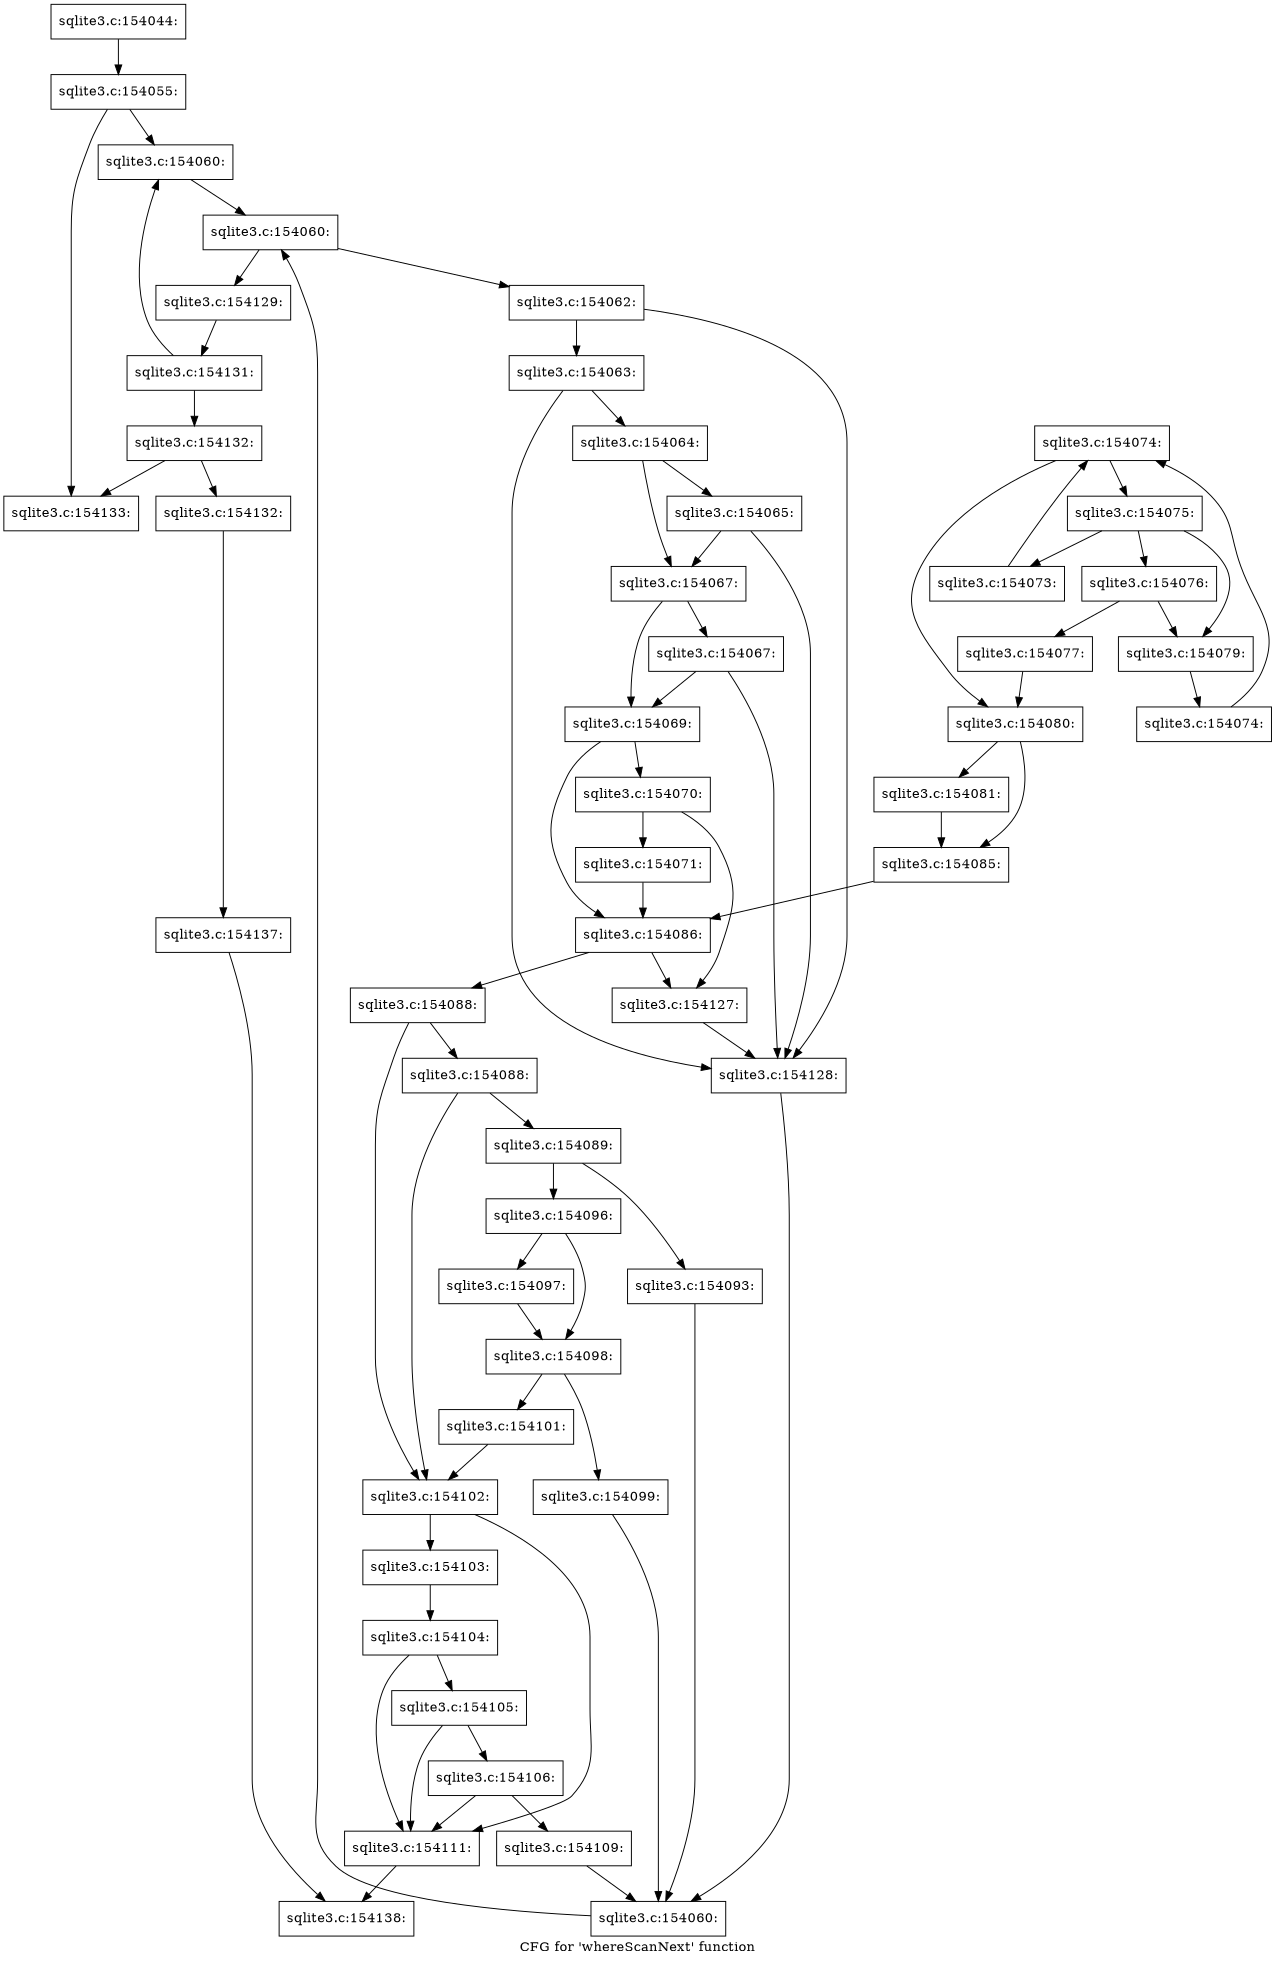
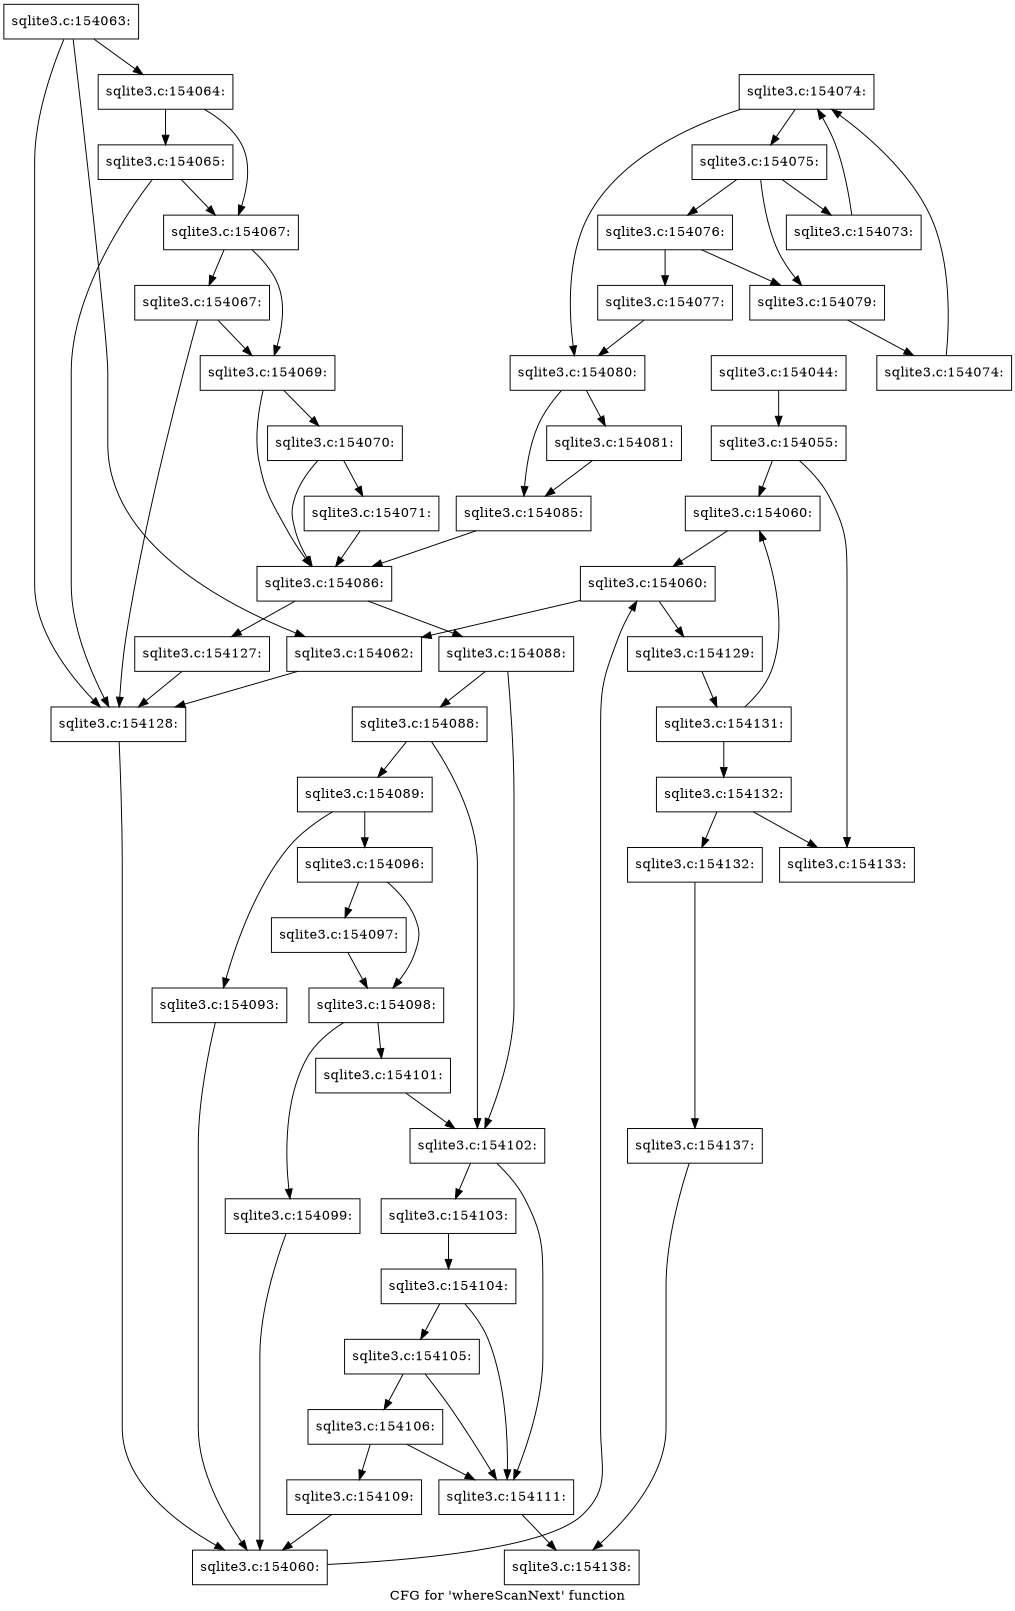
(577, 333) -> (108, 382)
(733, 890) -> (293, 507)
